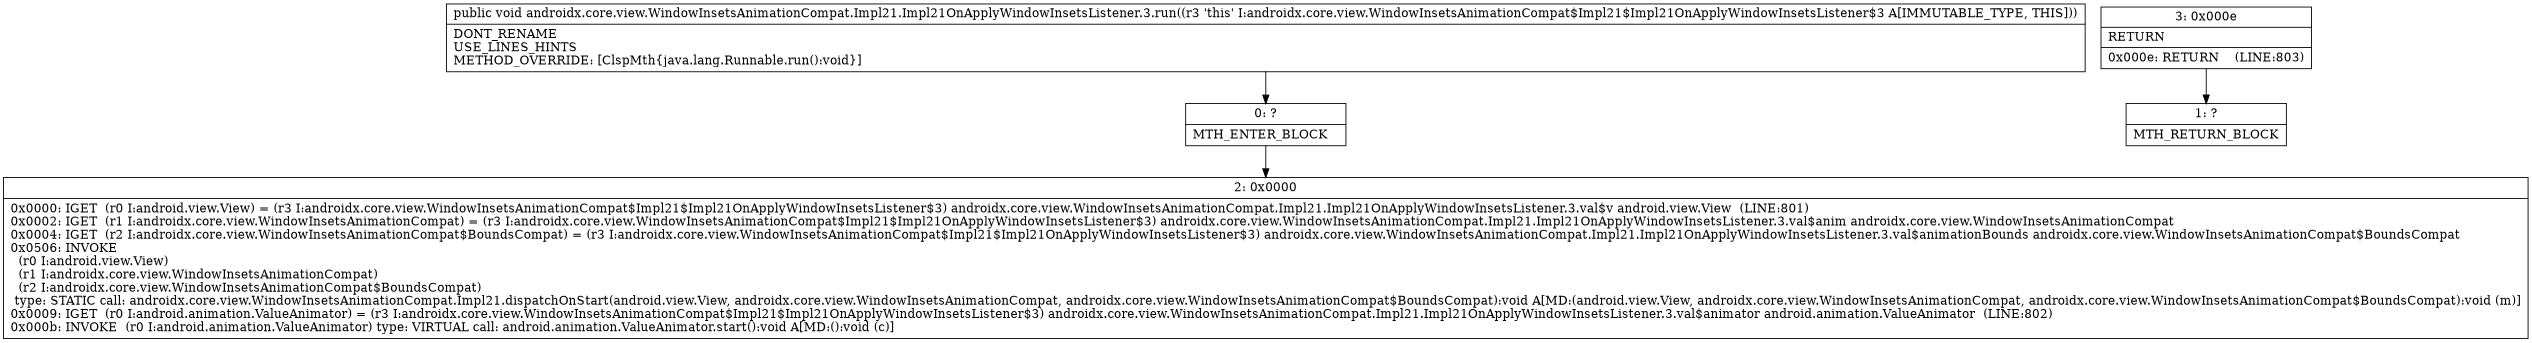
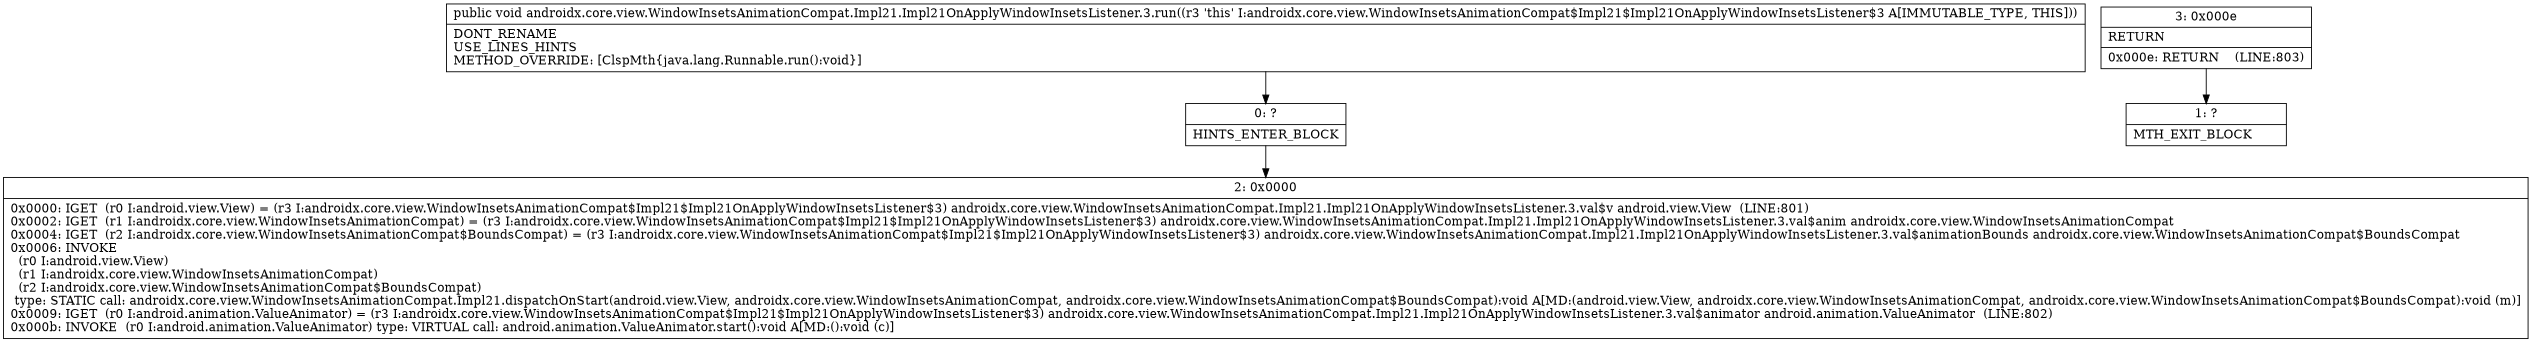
(1261, 135) -> (1266, 135)
(2206, 135) -> (2193, 135)
(68, 248) -> (68, 248)
